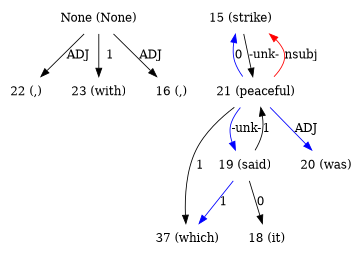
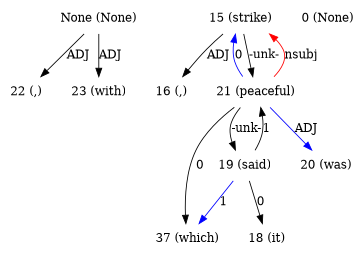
none -> (328, 19)
(132, 52) -> (205, 51)
(110, 55) -> (110, 55)
(231, 124) -> (231, 124)
(200, 166) -> (200, 166)
